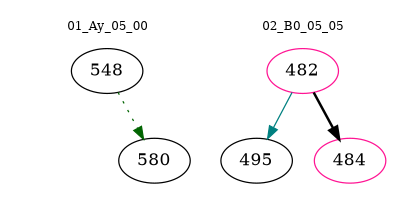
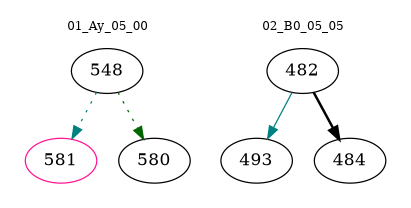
(303, 71) -> (303, 71)
none -> (61, 161)
(257, 161) -> (257, 161)
(350, 161) -> (350, 161)
